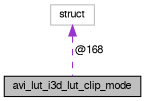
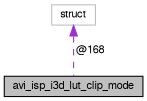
(73, 86) -> (74, 86)
